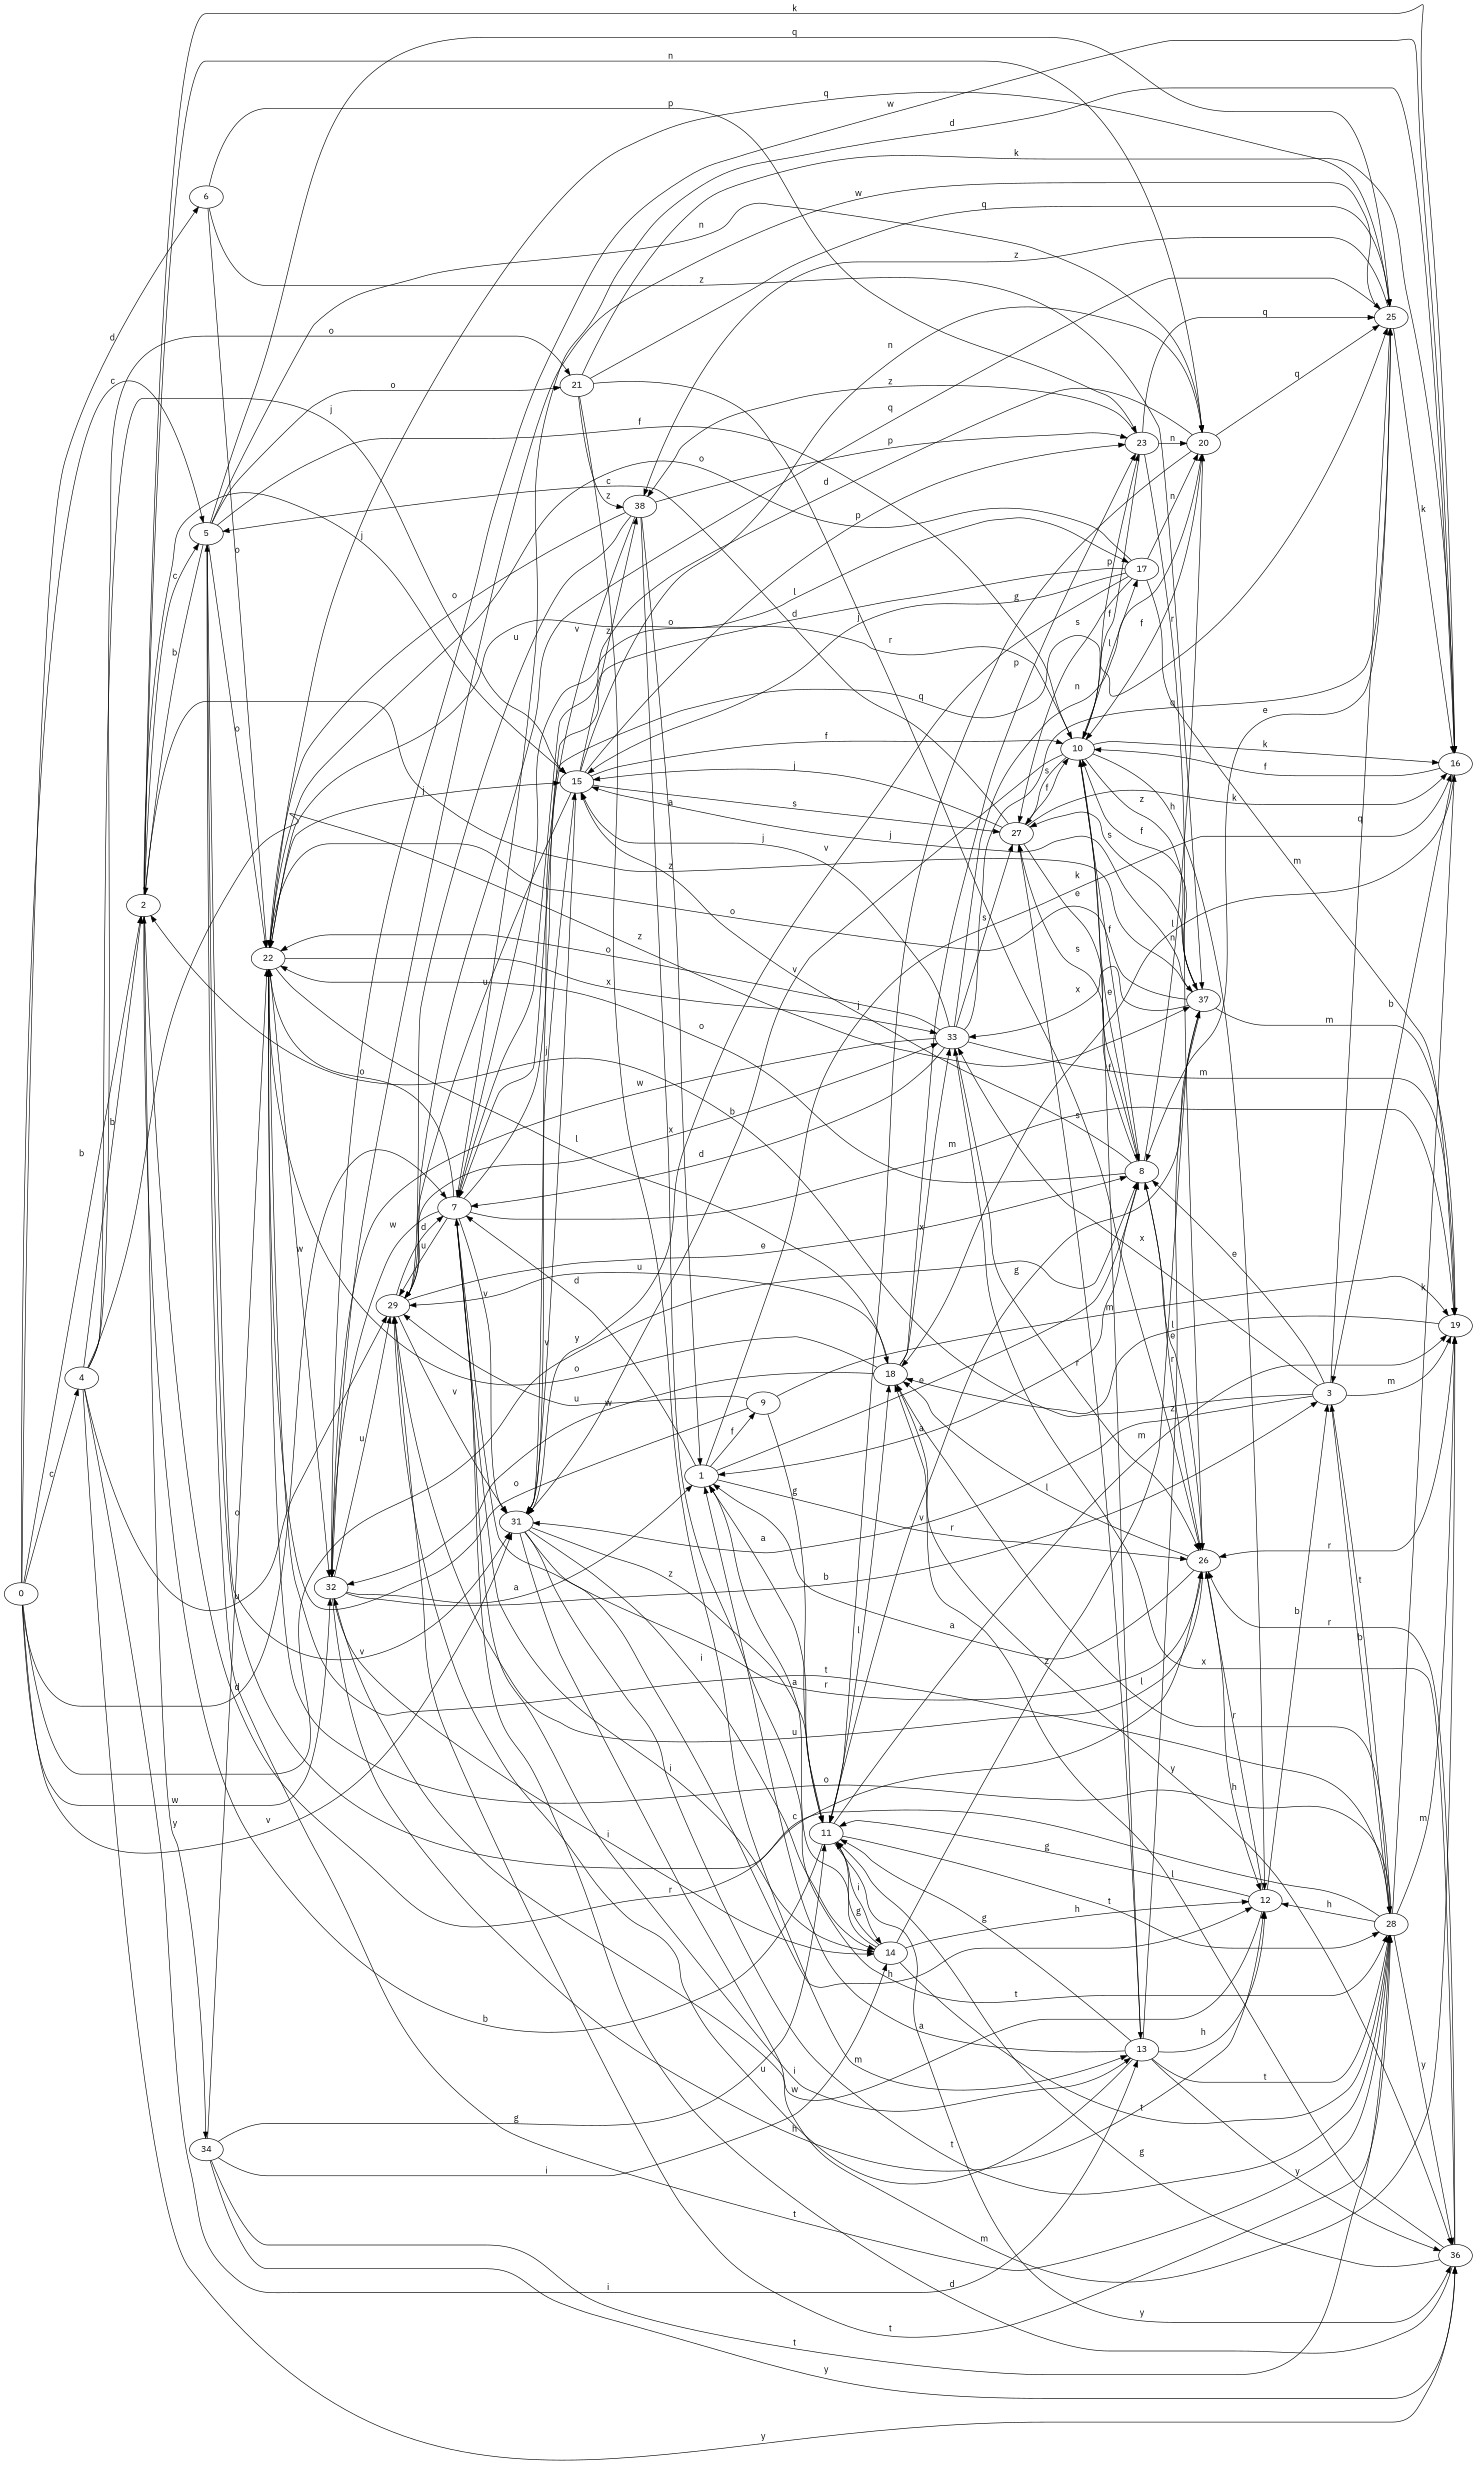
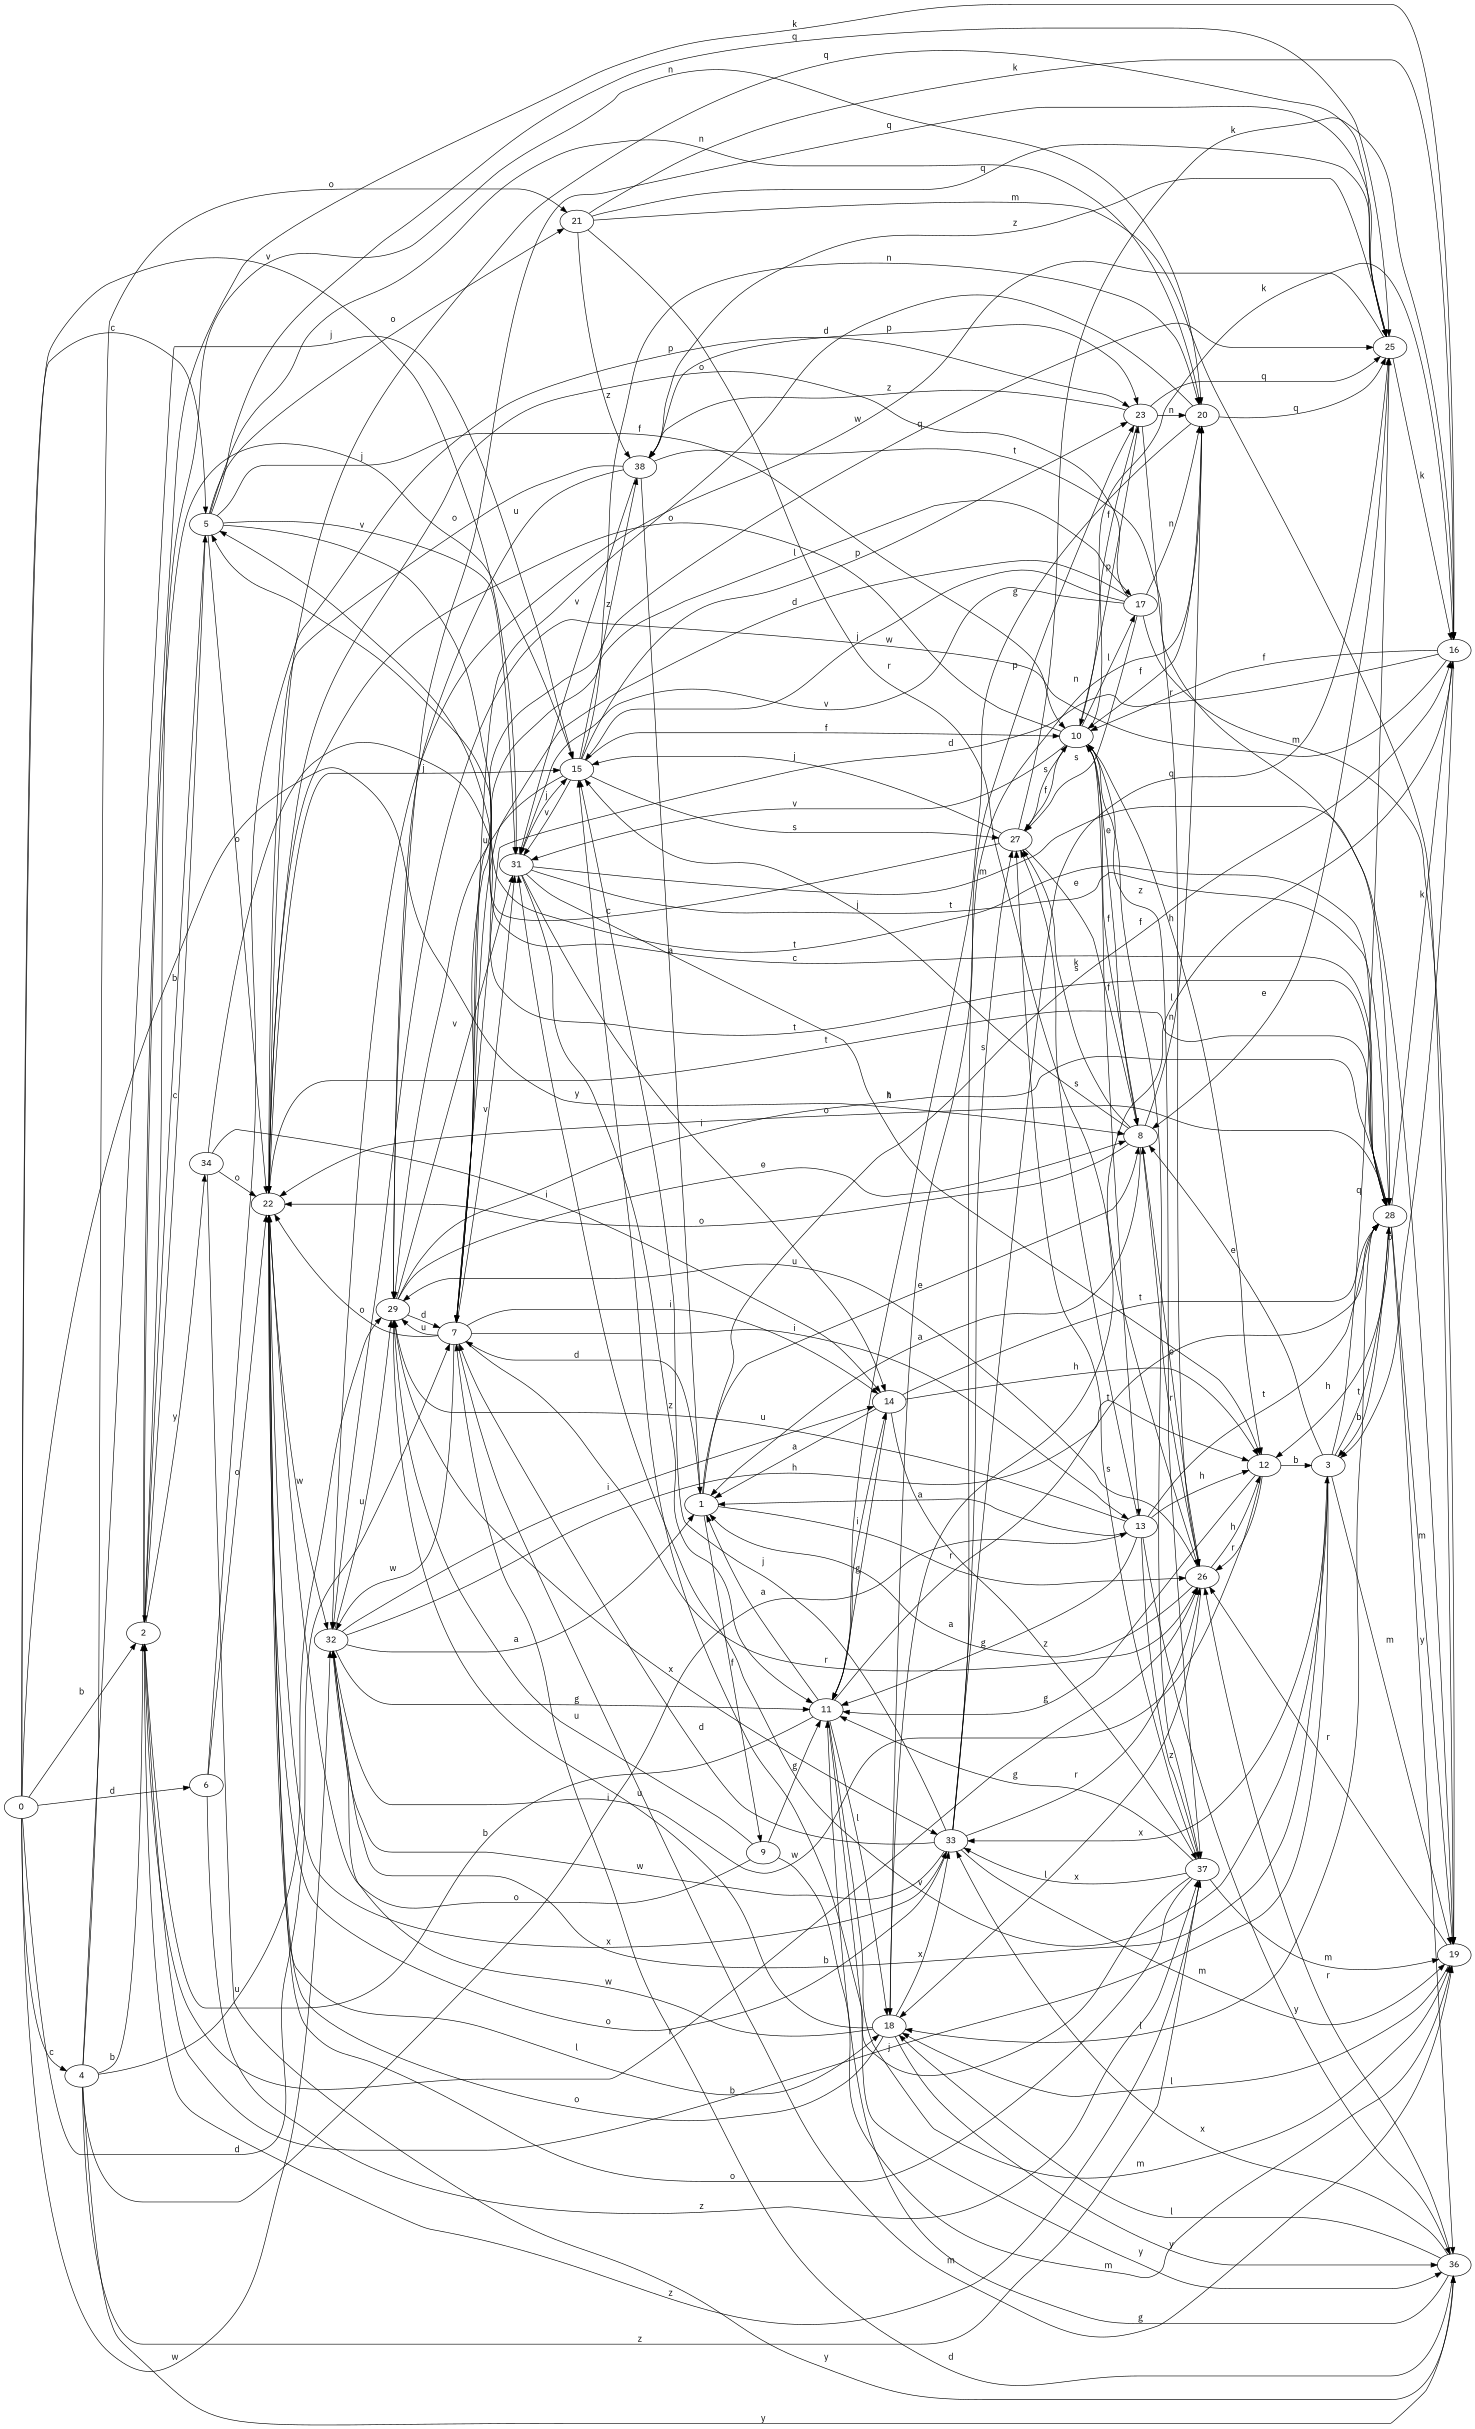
(669, 1380) -> (1405, 781)
(609, 2125) -> (557, 1705)
